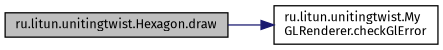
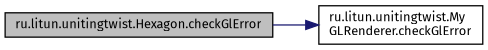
(117, 25) -> (139, 25)
